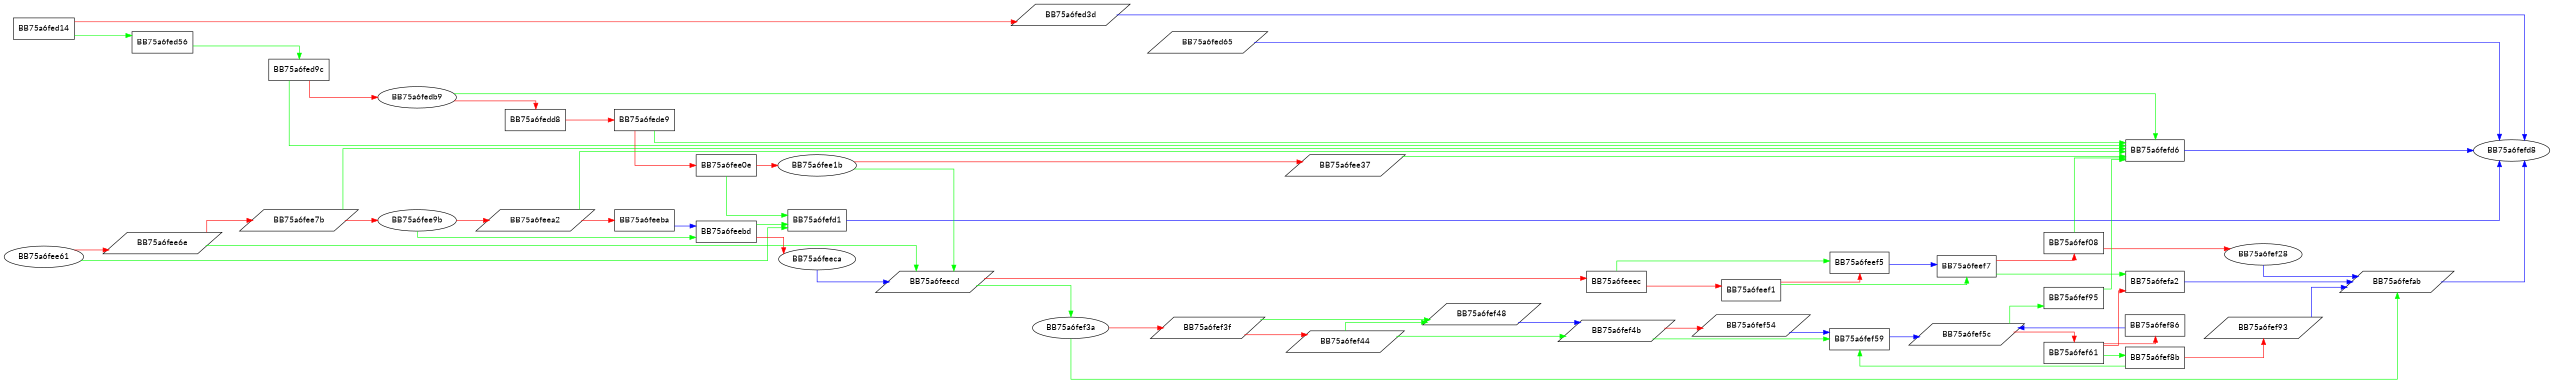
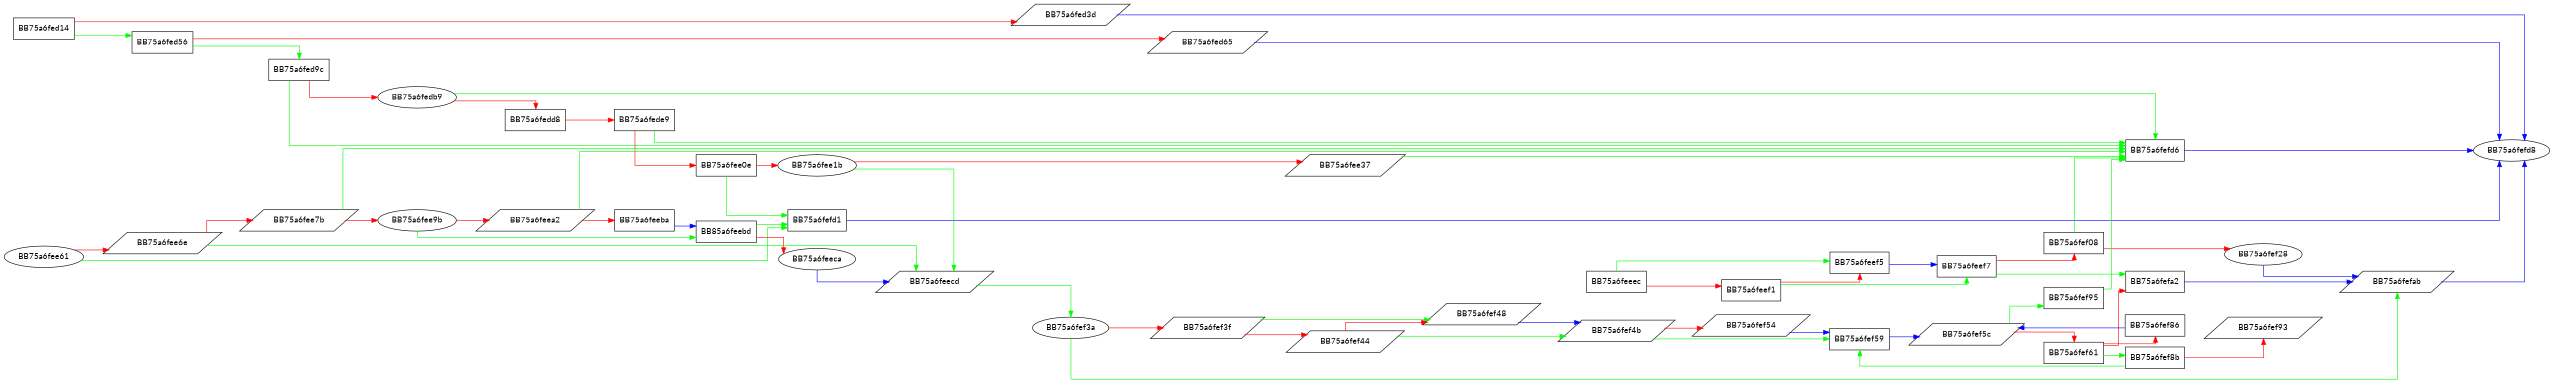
none -> (676, 39)
(726, 232) -> (726, 232)
(1282, 278) -> none
(2311, 287) -> none
(1379, 322) -> (1379, 322)
